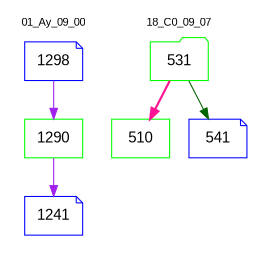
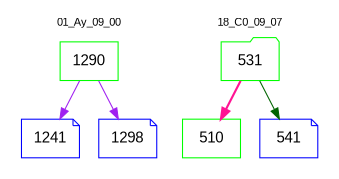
(54, 95) -> (106, 95)
